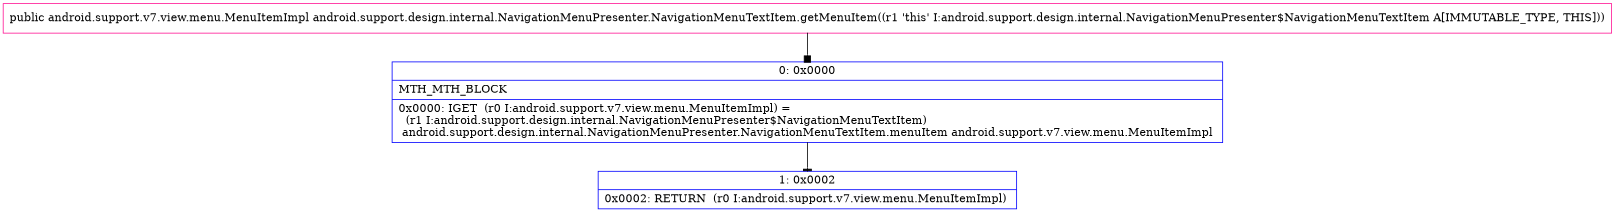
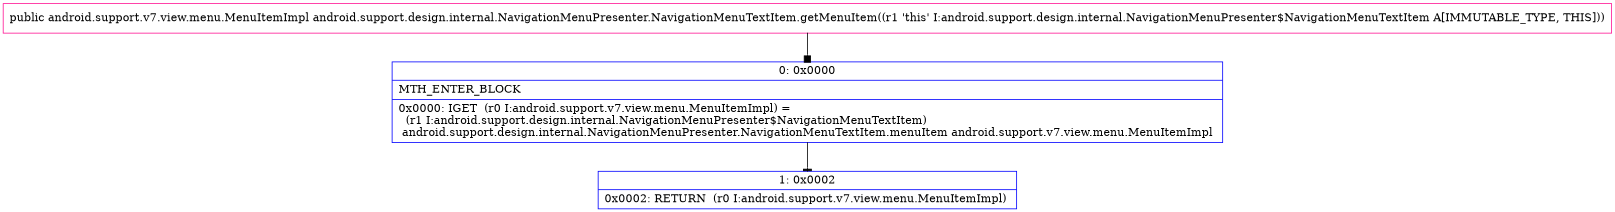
(453, 89) -> (460, 89)
